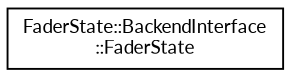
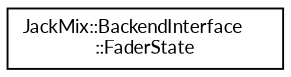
(145, 39) -> (145, 39)
